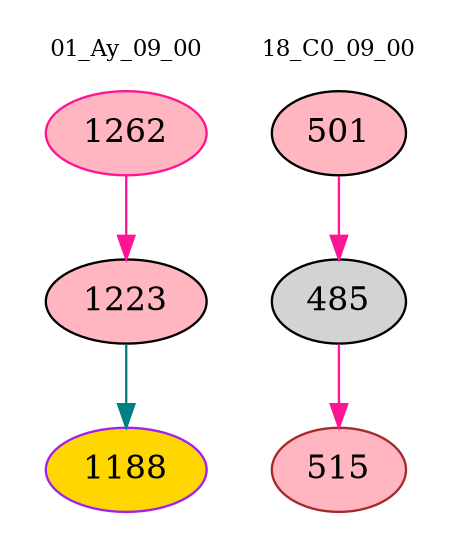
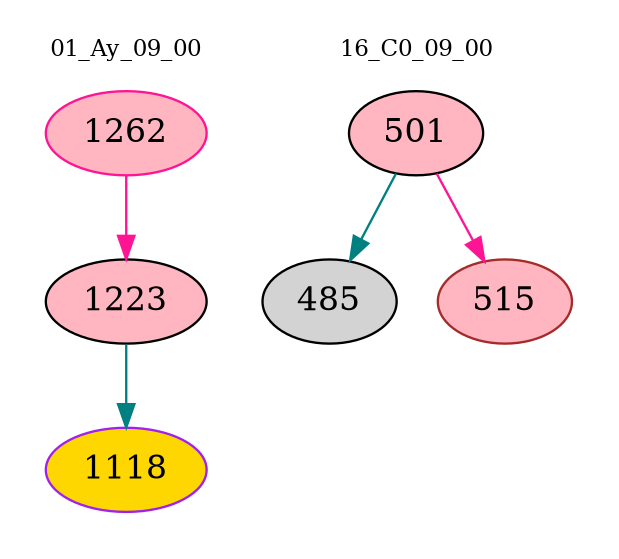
(339, 50) -> (417, 50)
(339, 206) -> (379, 206)
(339, 374) -> (455, 207)
(126, 470) -> (126, 470)
